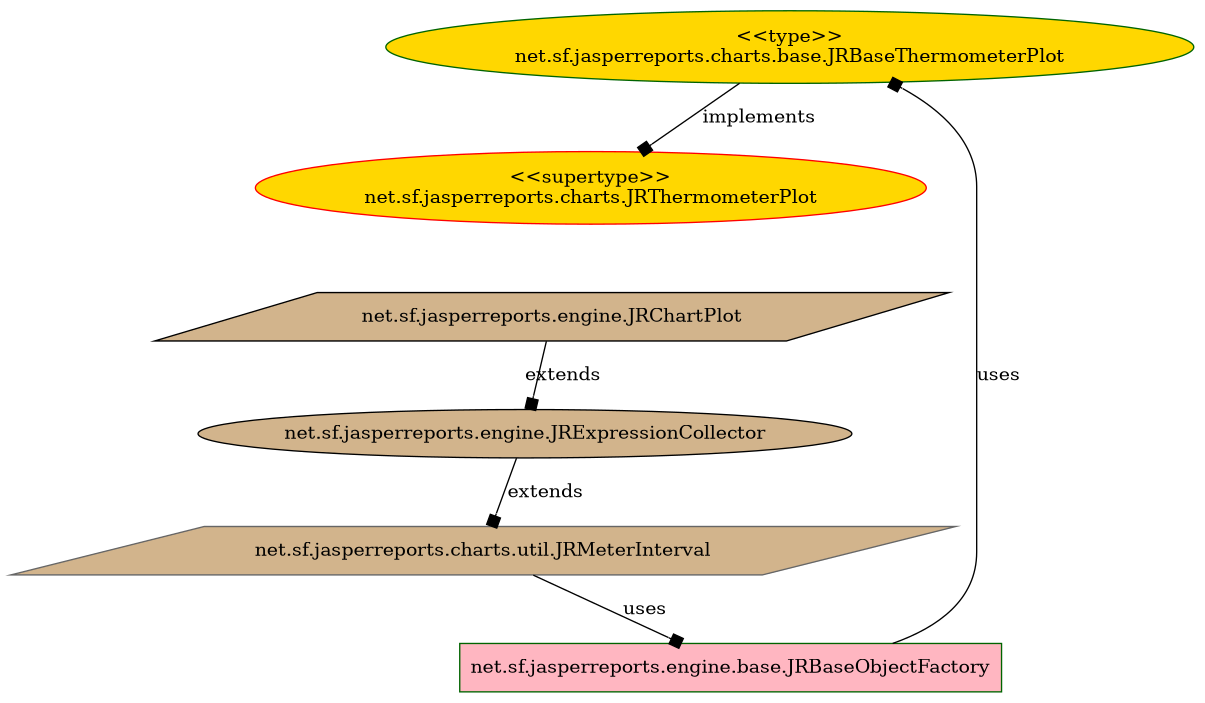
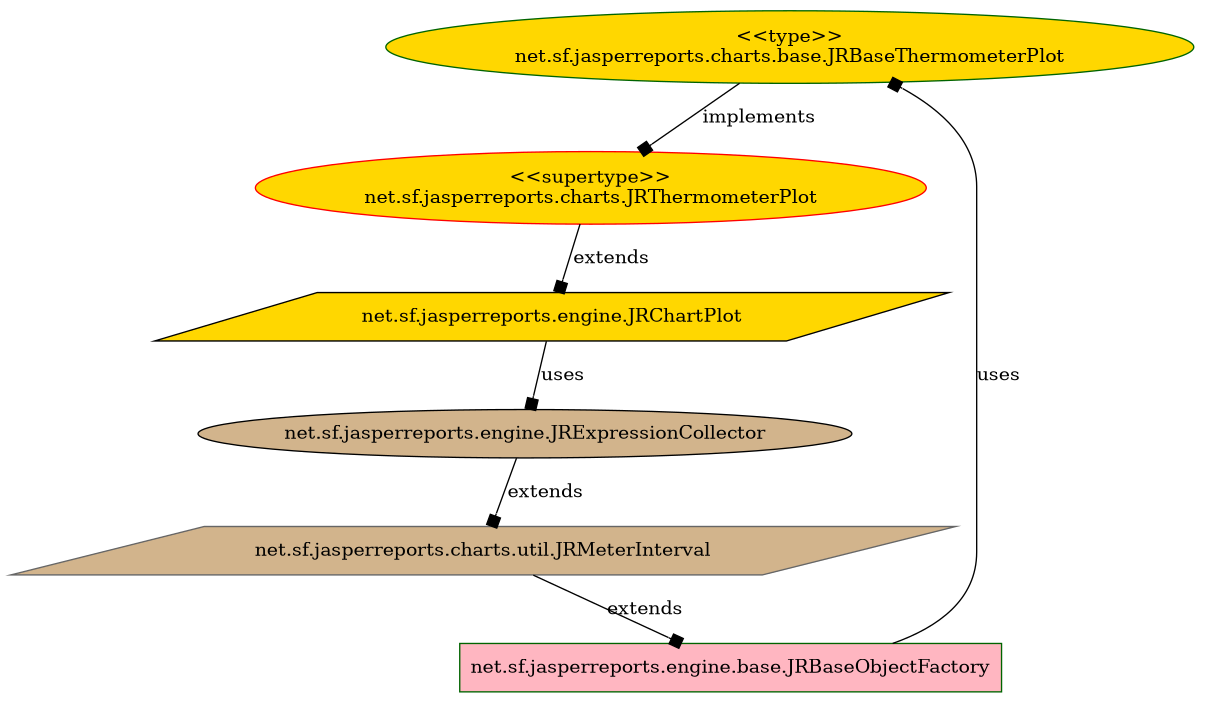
none -> (572, 252)
(552, 317) -> (552, 317)
(563, 375) -> (563, 375)
(645, 609) -> (645, 609)
